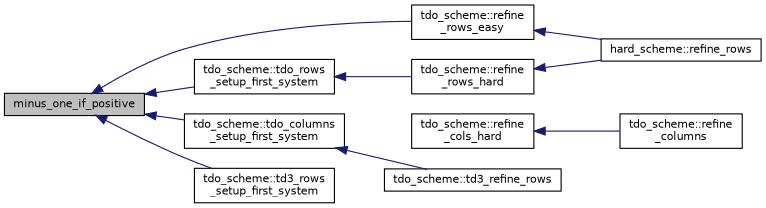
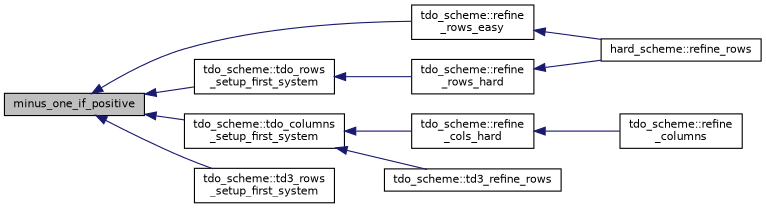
none -> (384, 131)
